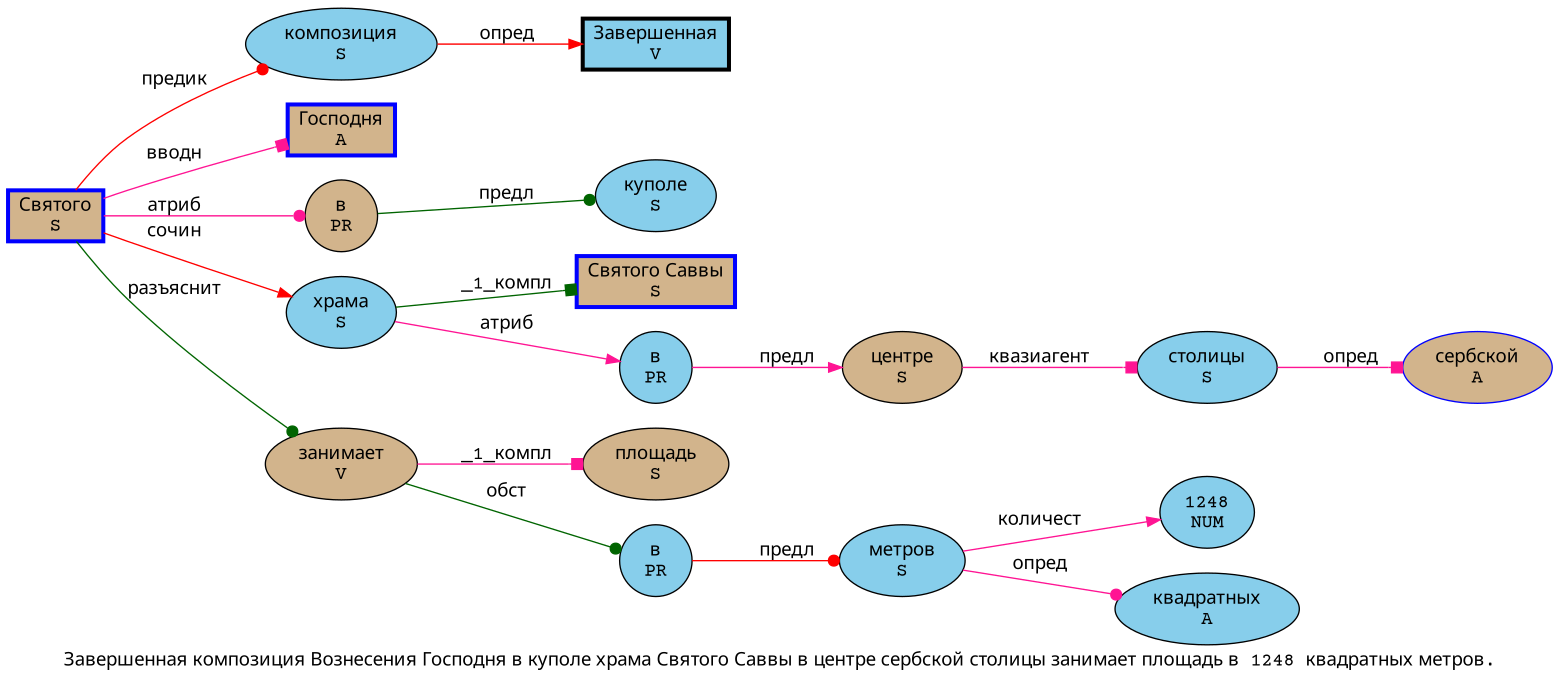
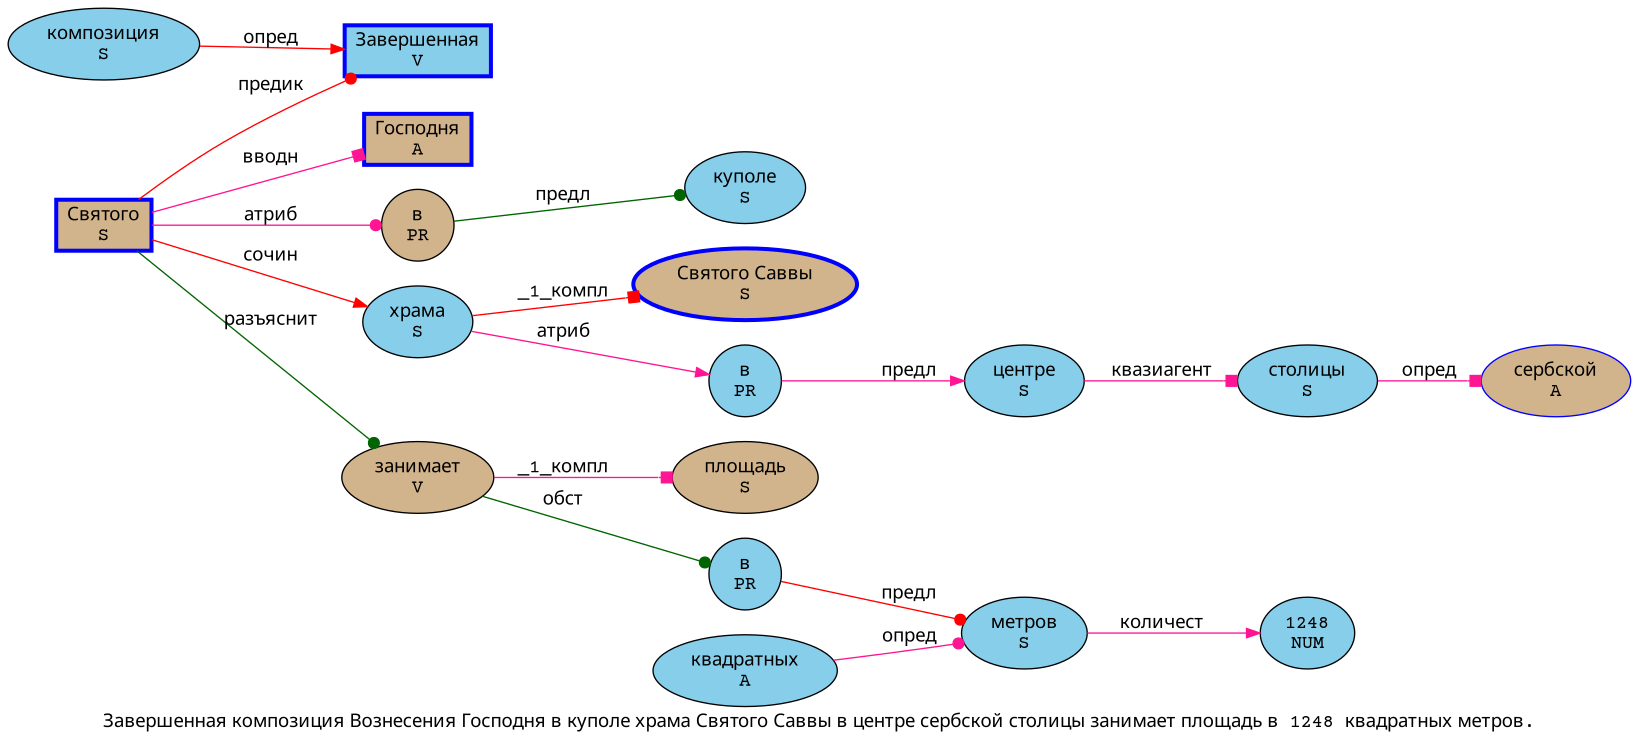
(656, 44) -> (418, 51)
(158, 118) -> (238, 134)
(656, 282) -> (745, 284)
(479, 299) -> (549, 307)
(902, 367) -> (1024, 381)
(1037, 582) -> (893, 653)
